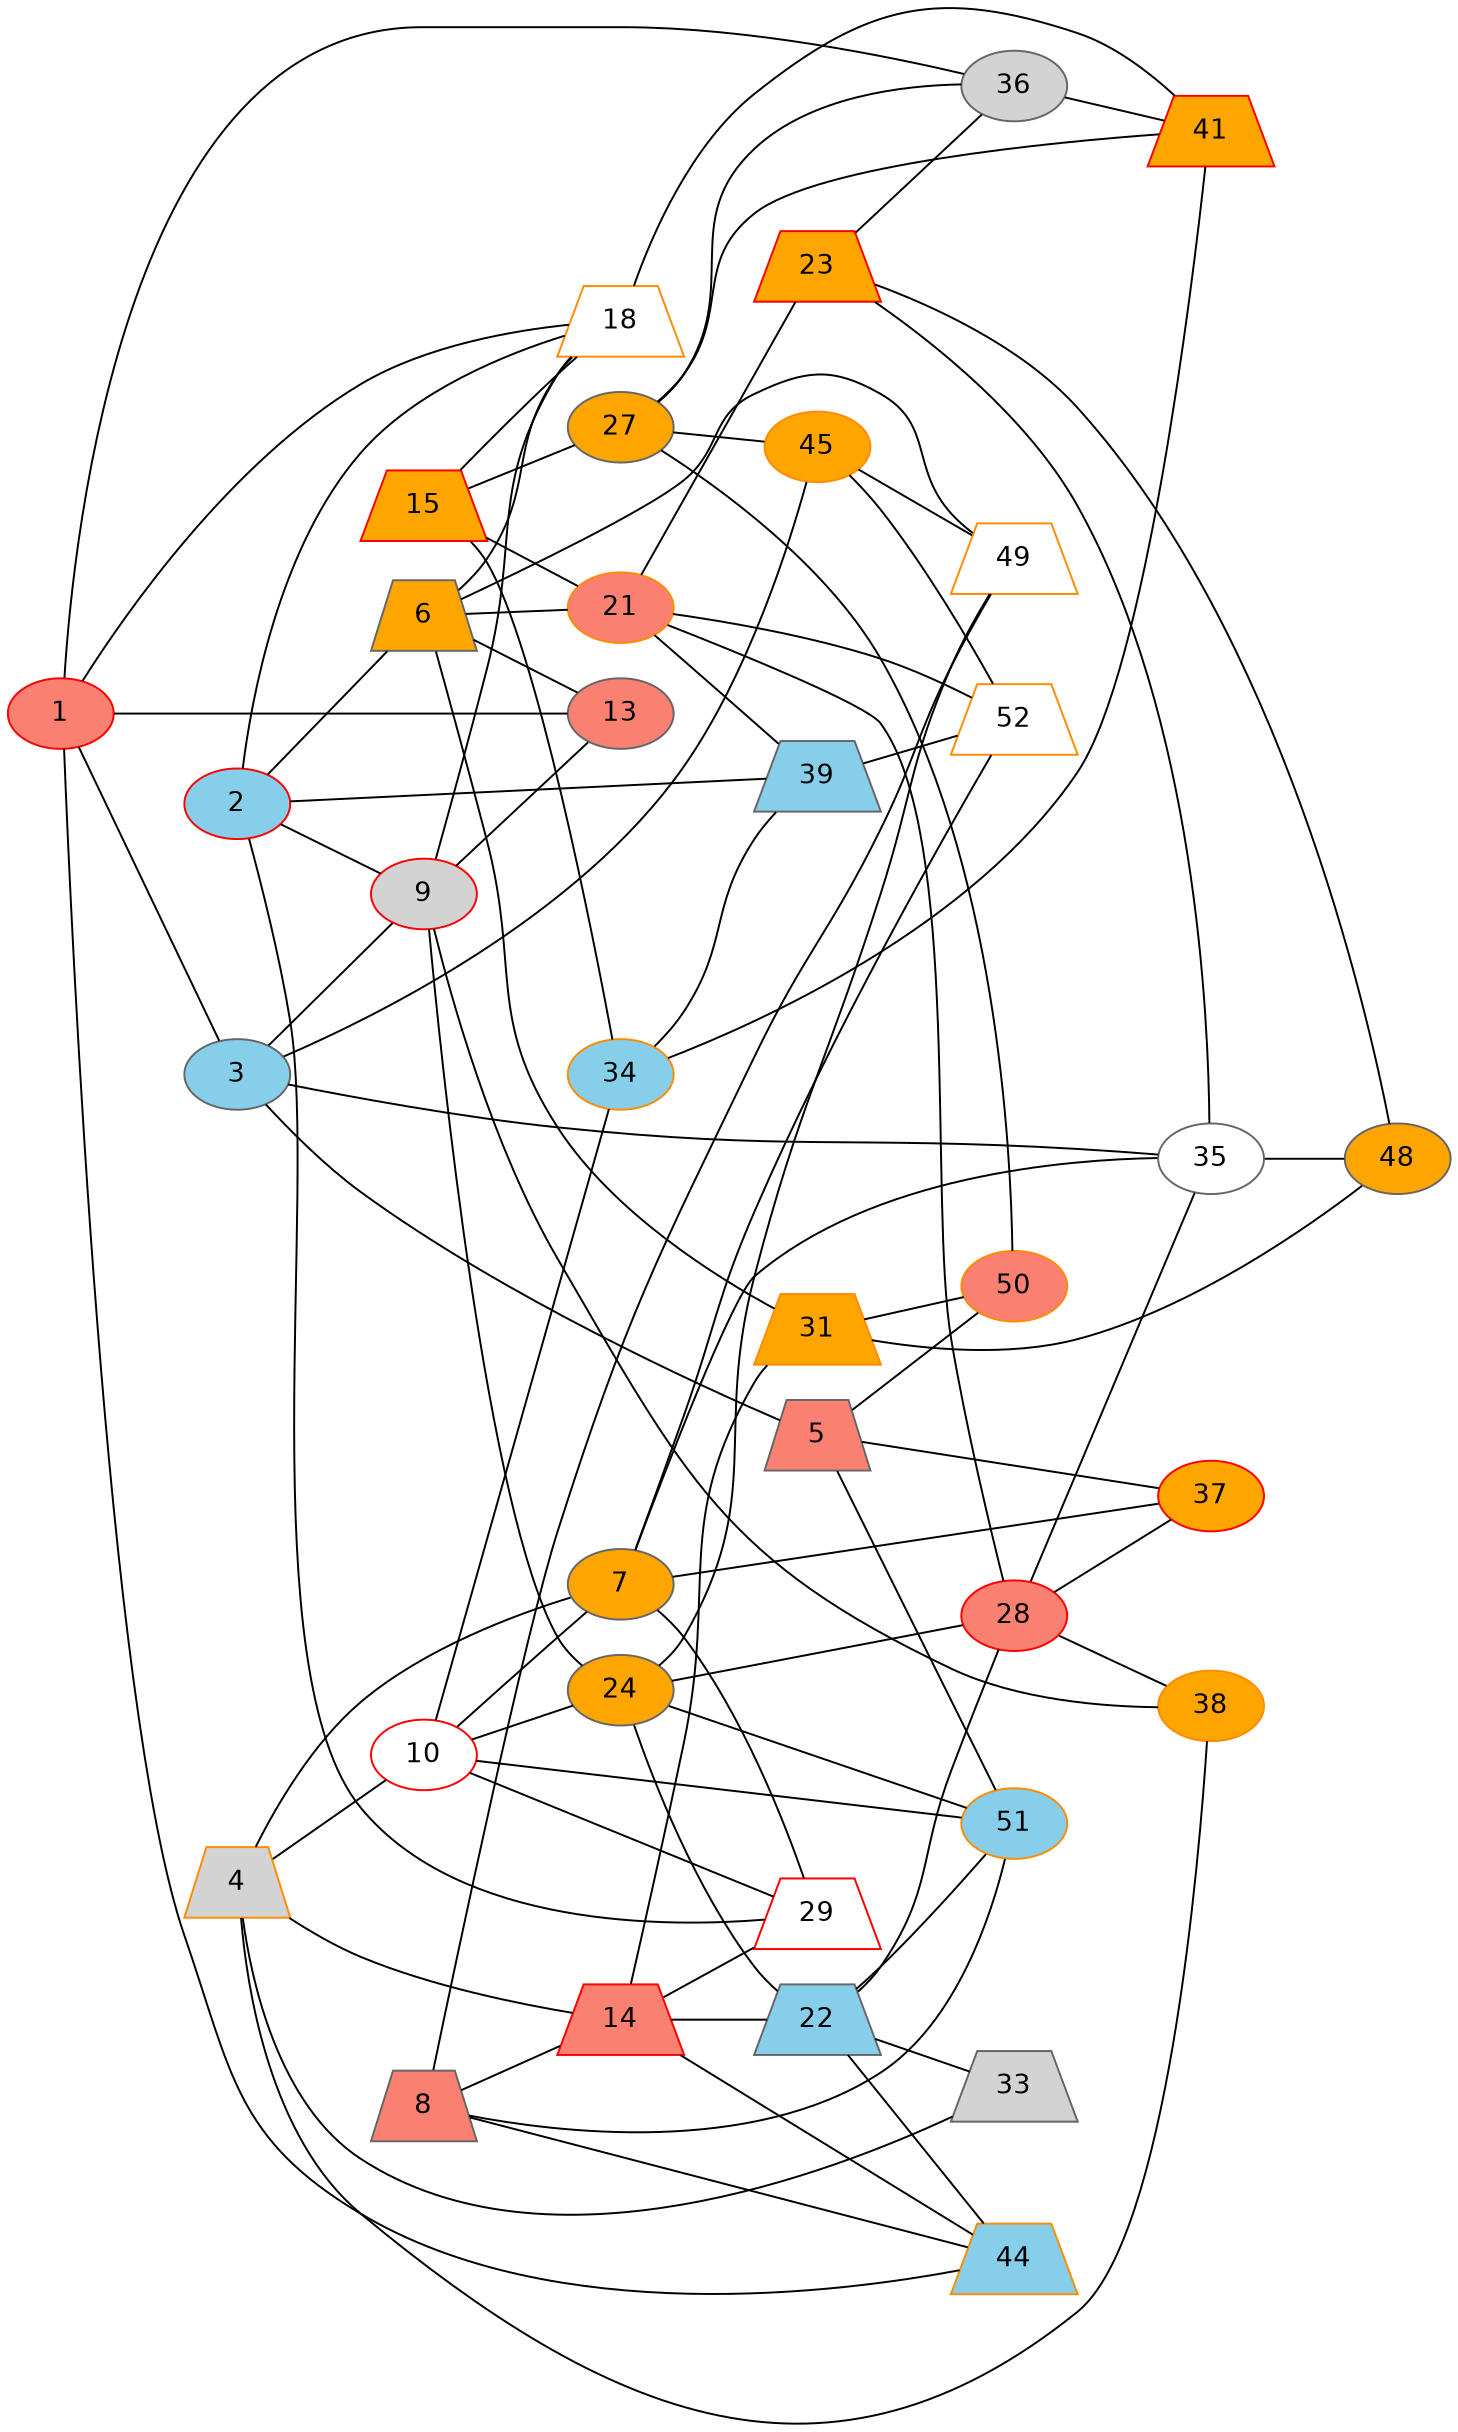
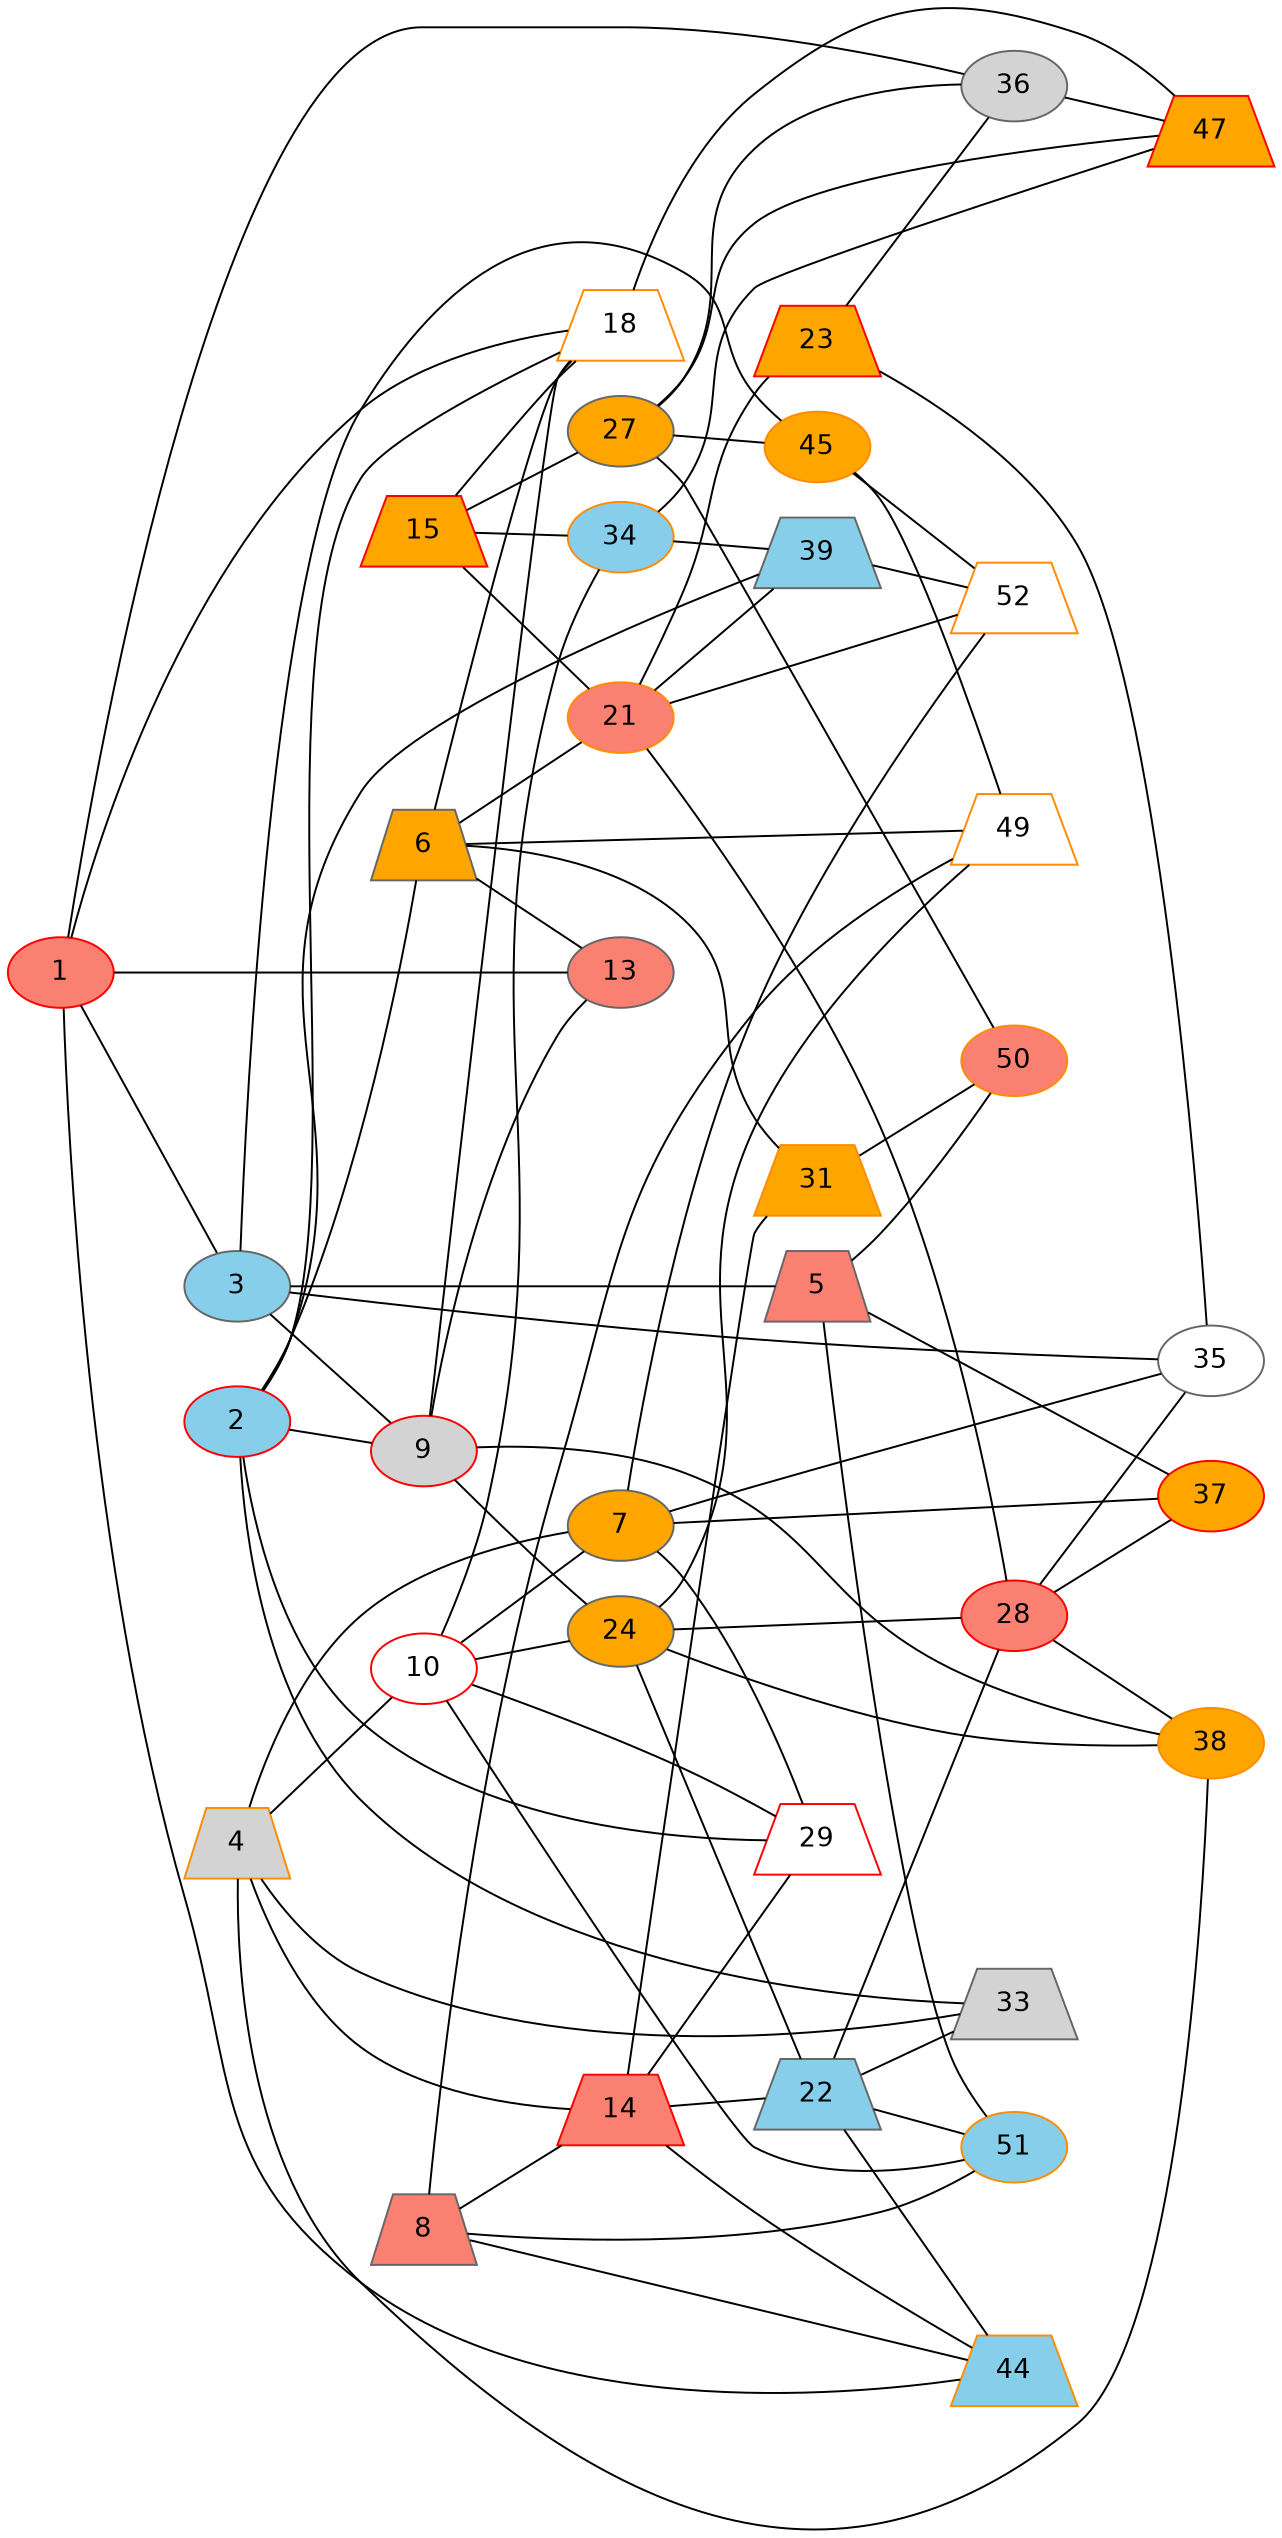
(1211, 131) -> (1211, 131)
(1398, 1159) -> none
(818, 1757) -> (907, 1725)
none -> (451, 1869)
